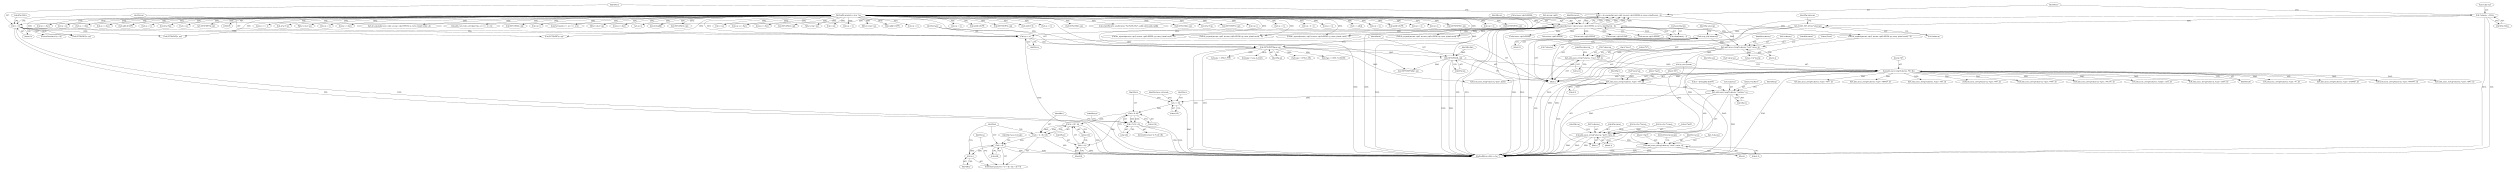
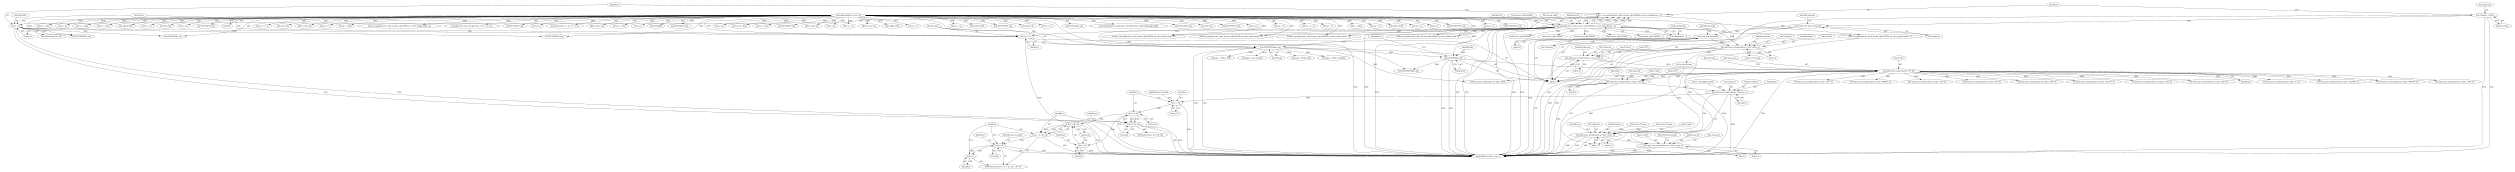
(984, 153) -> (987, 141)
